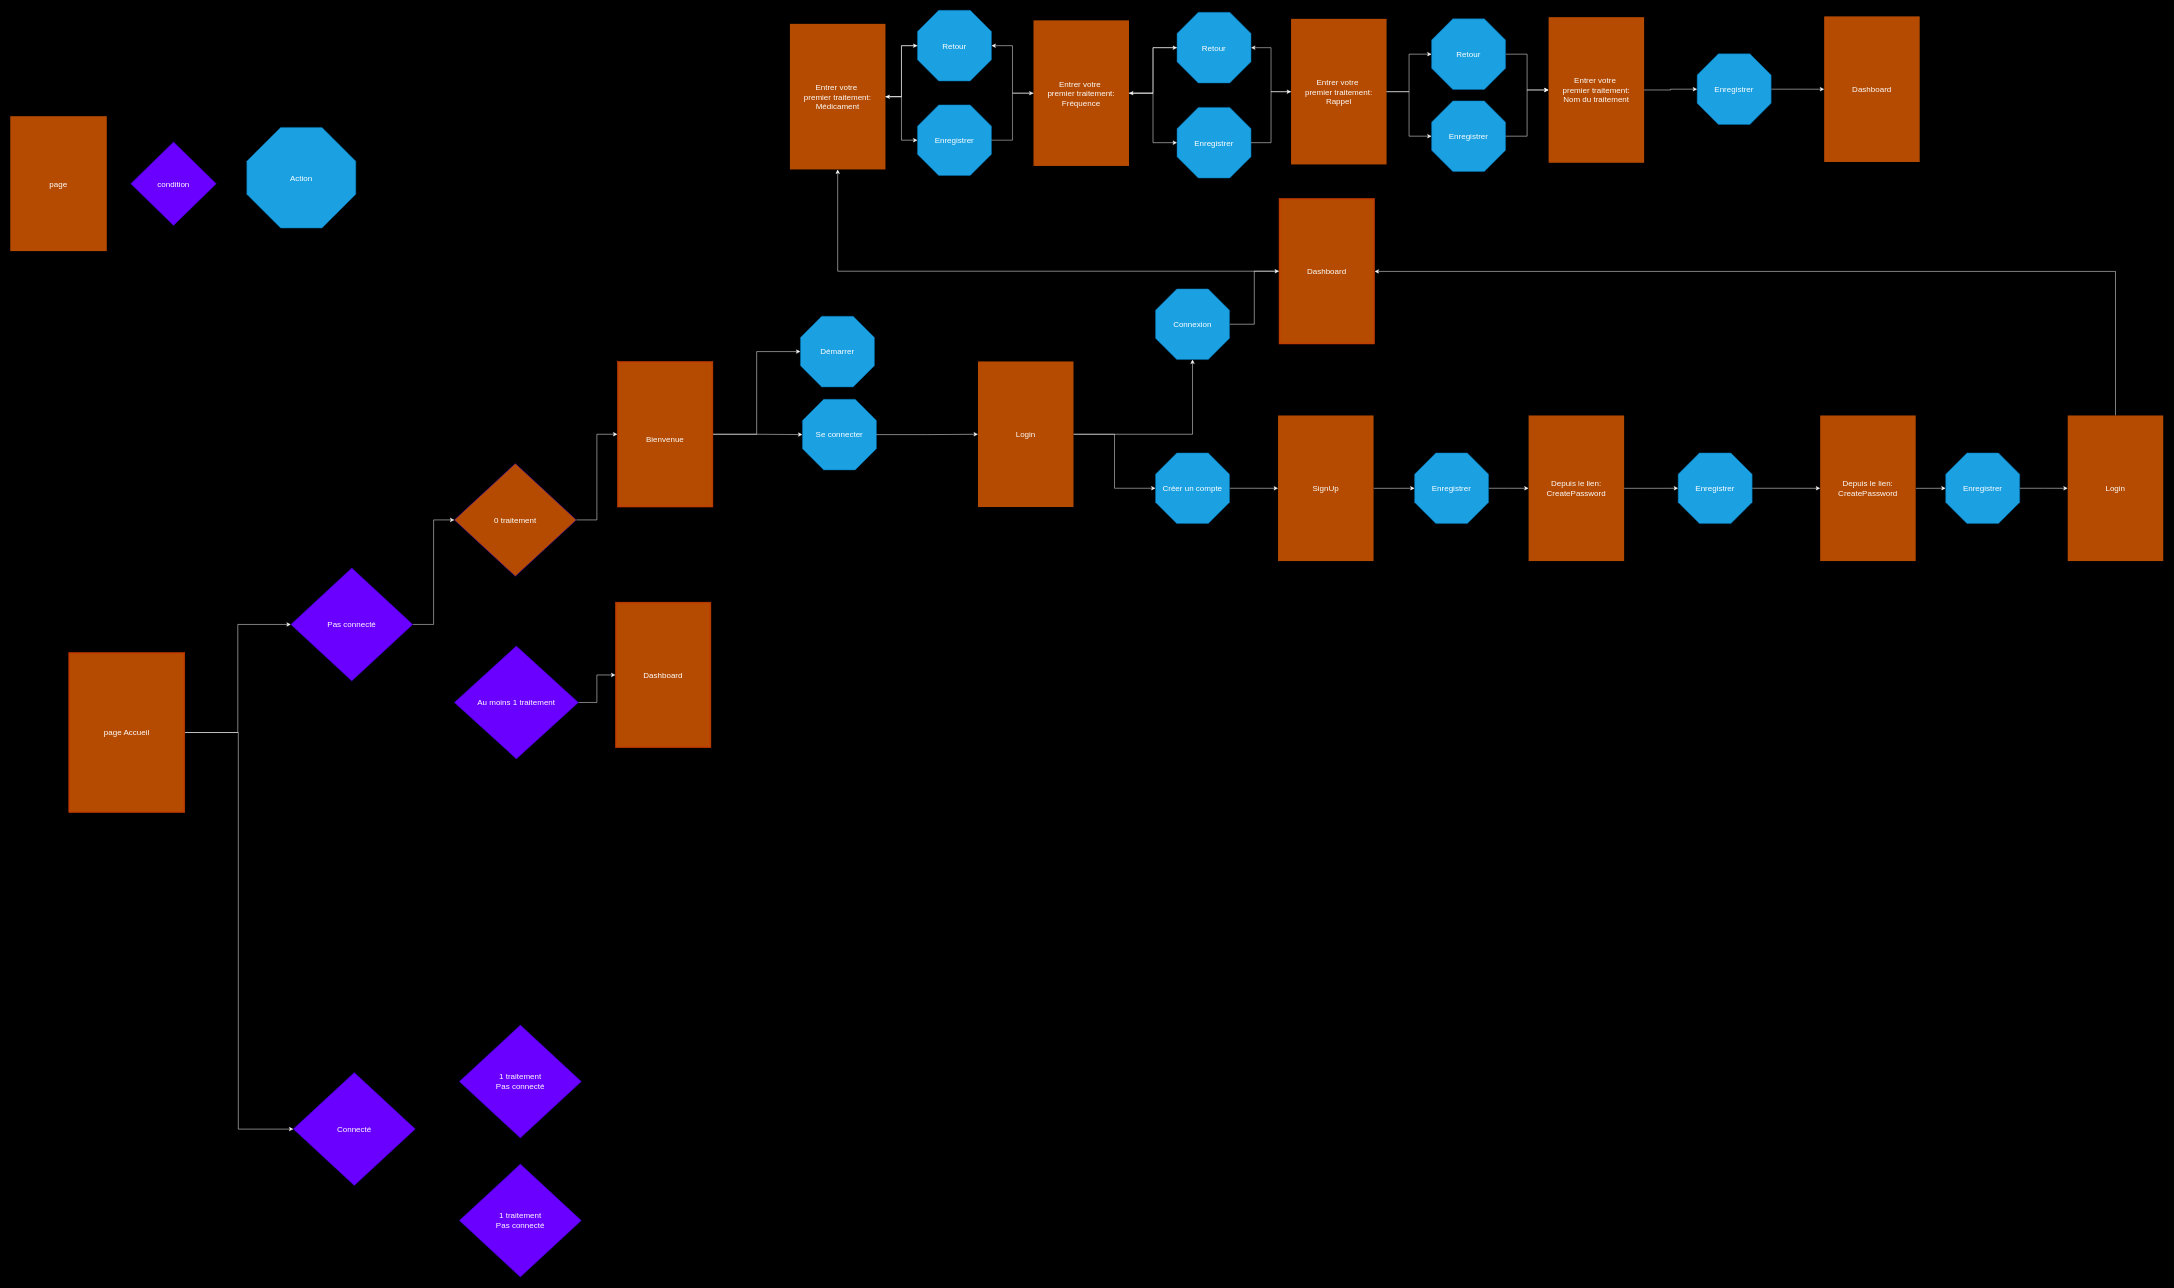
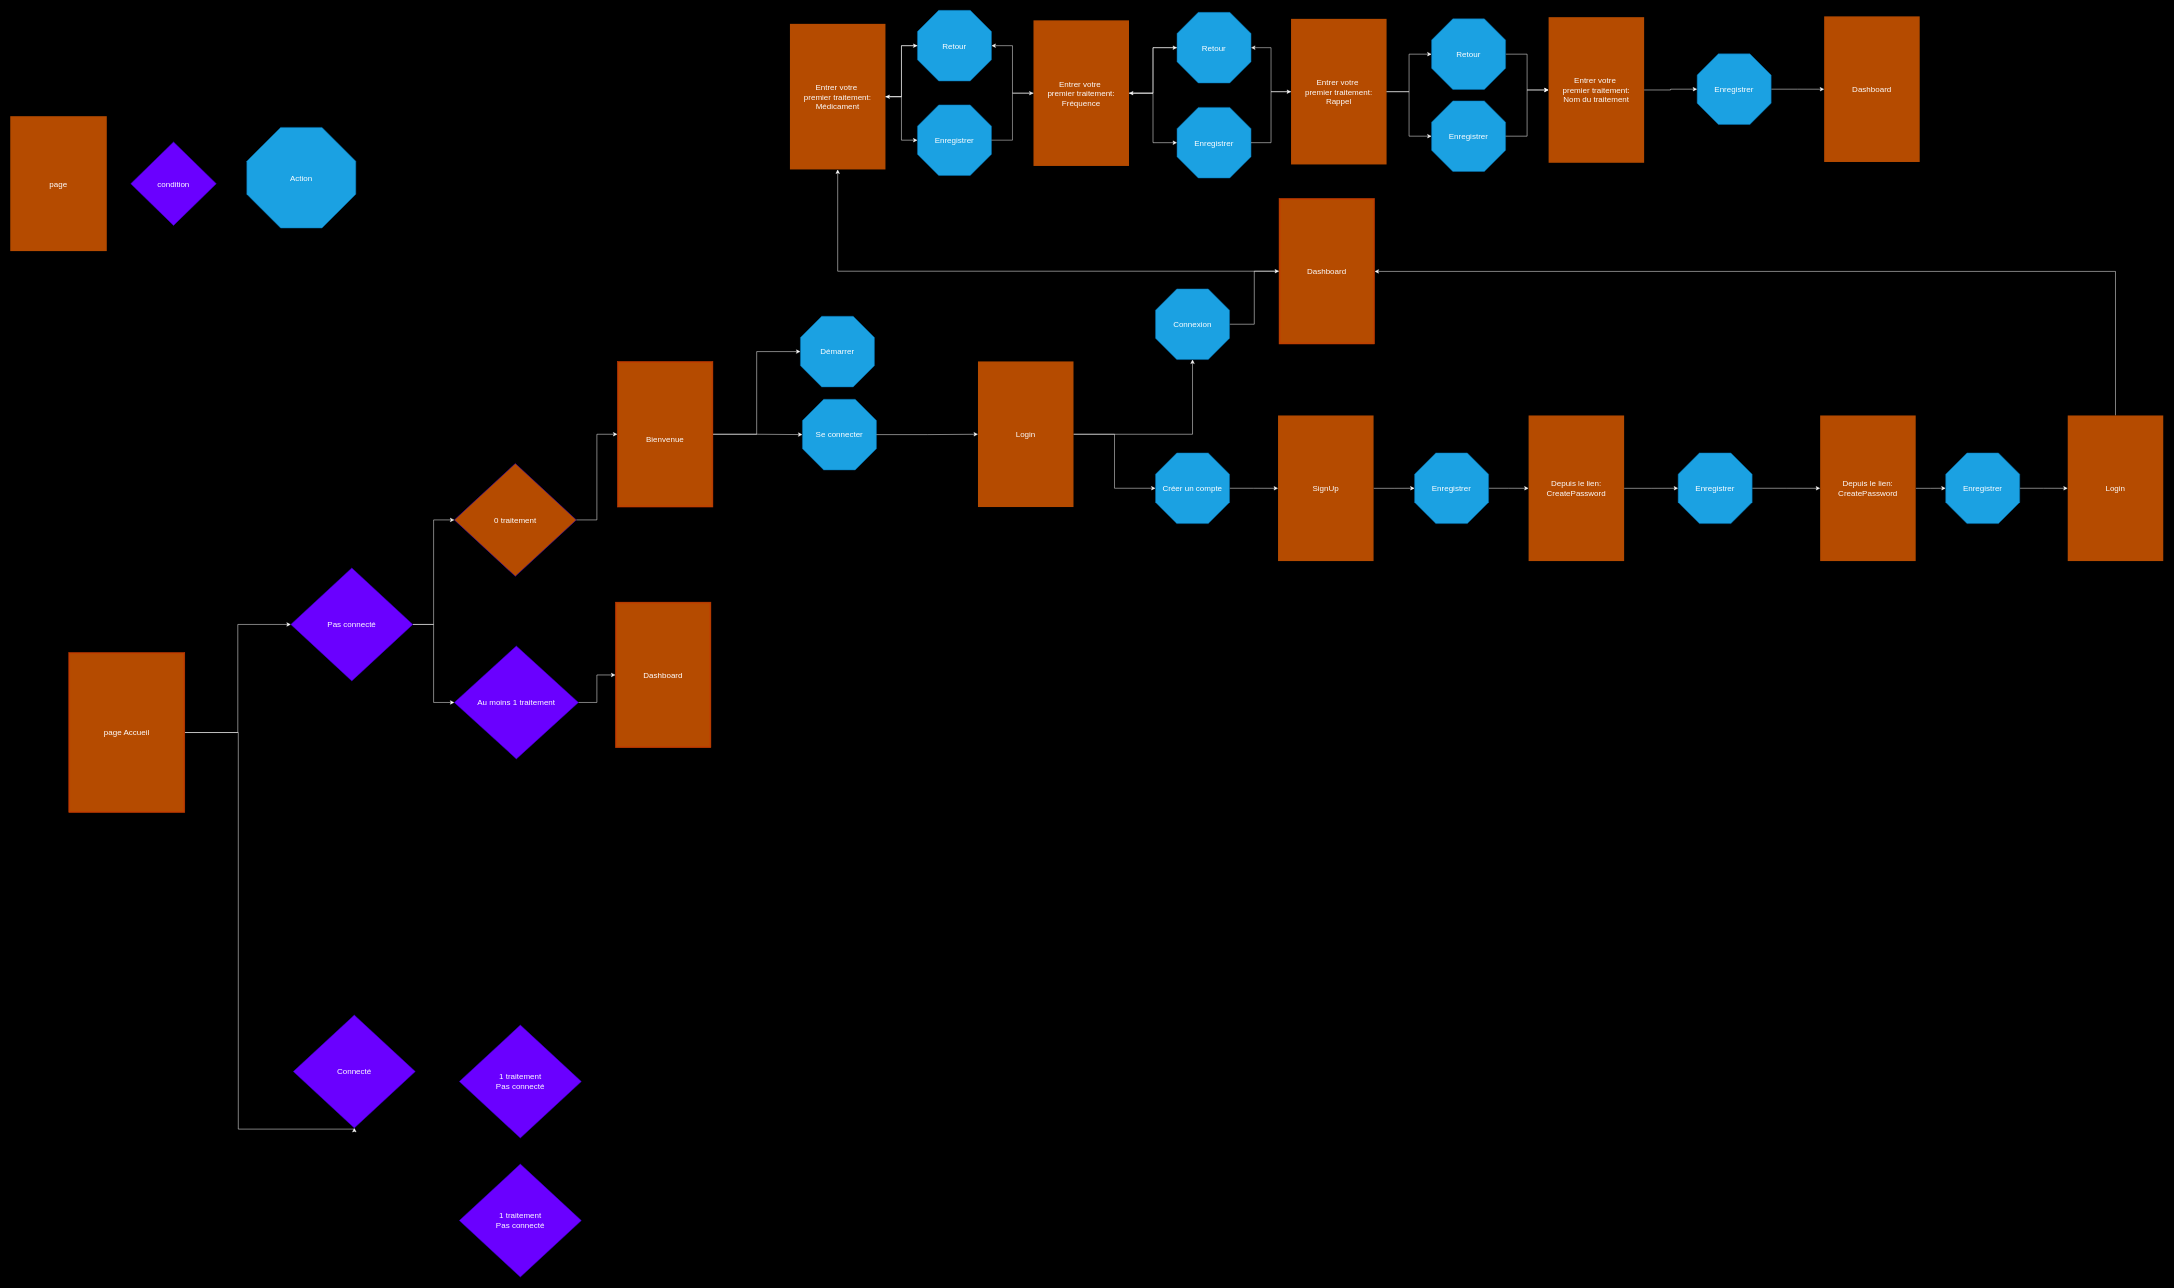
(435, 624) -> none
none -> (449, 702)
(354, 1129) -> (354, 1071)
